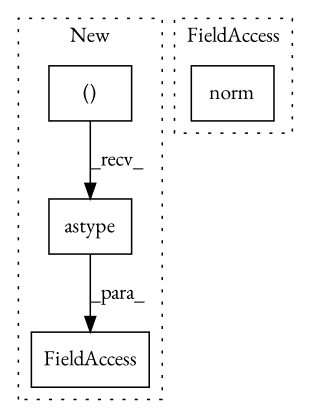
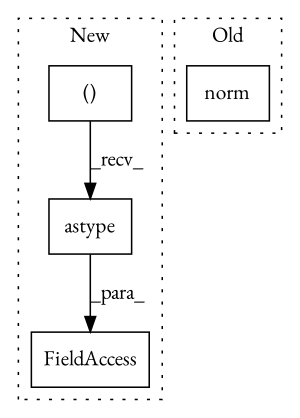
(233, 36) -> (228, 36)
